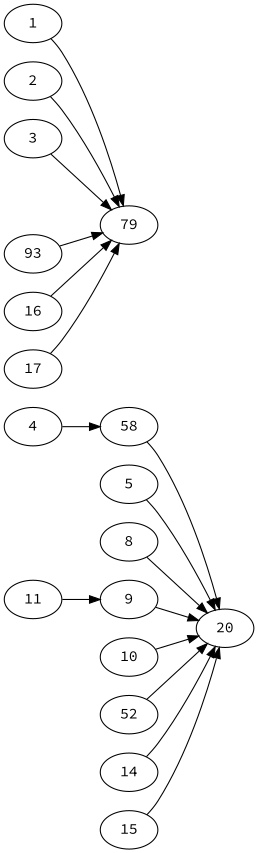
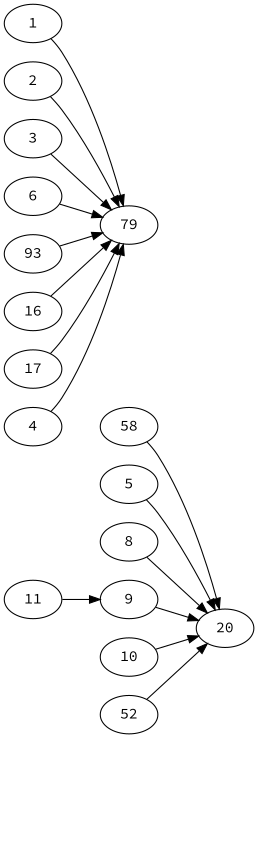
none -> (33, 196)
(76, 427) -> (93, 337)
(129, 772) -> none
(129, 830) -> none
